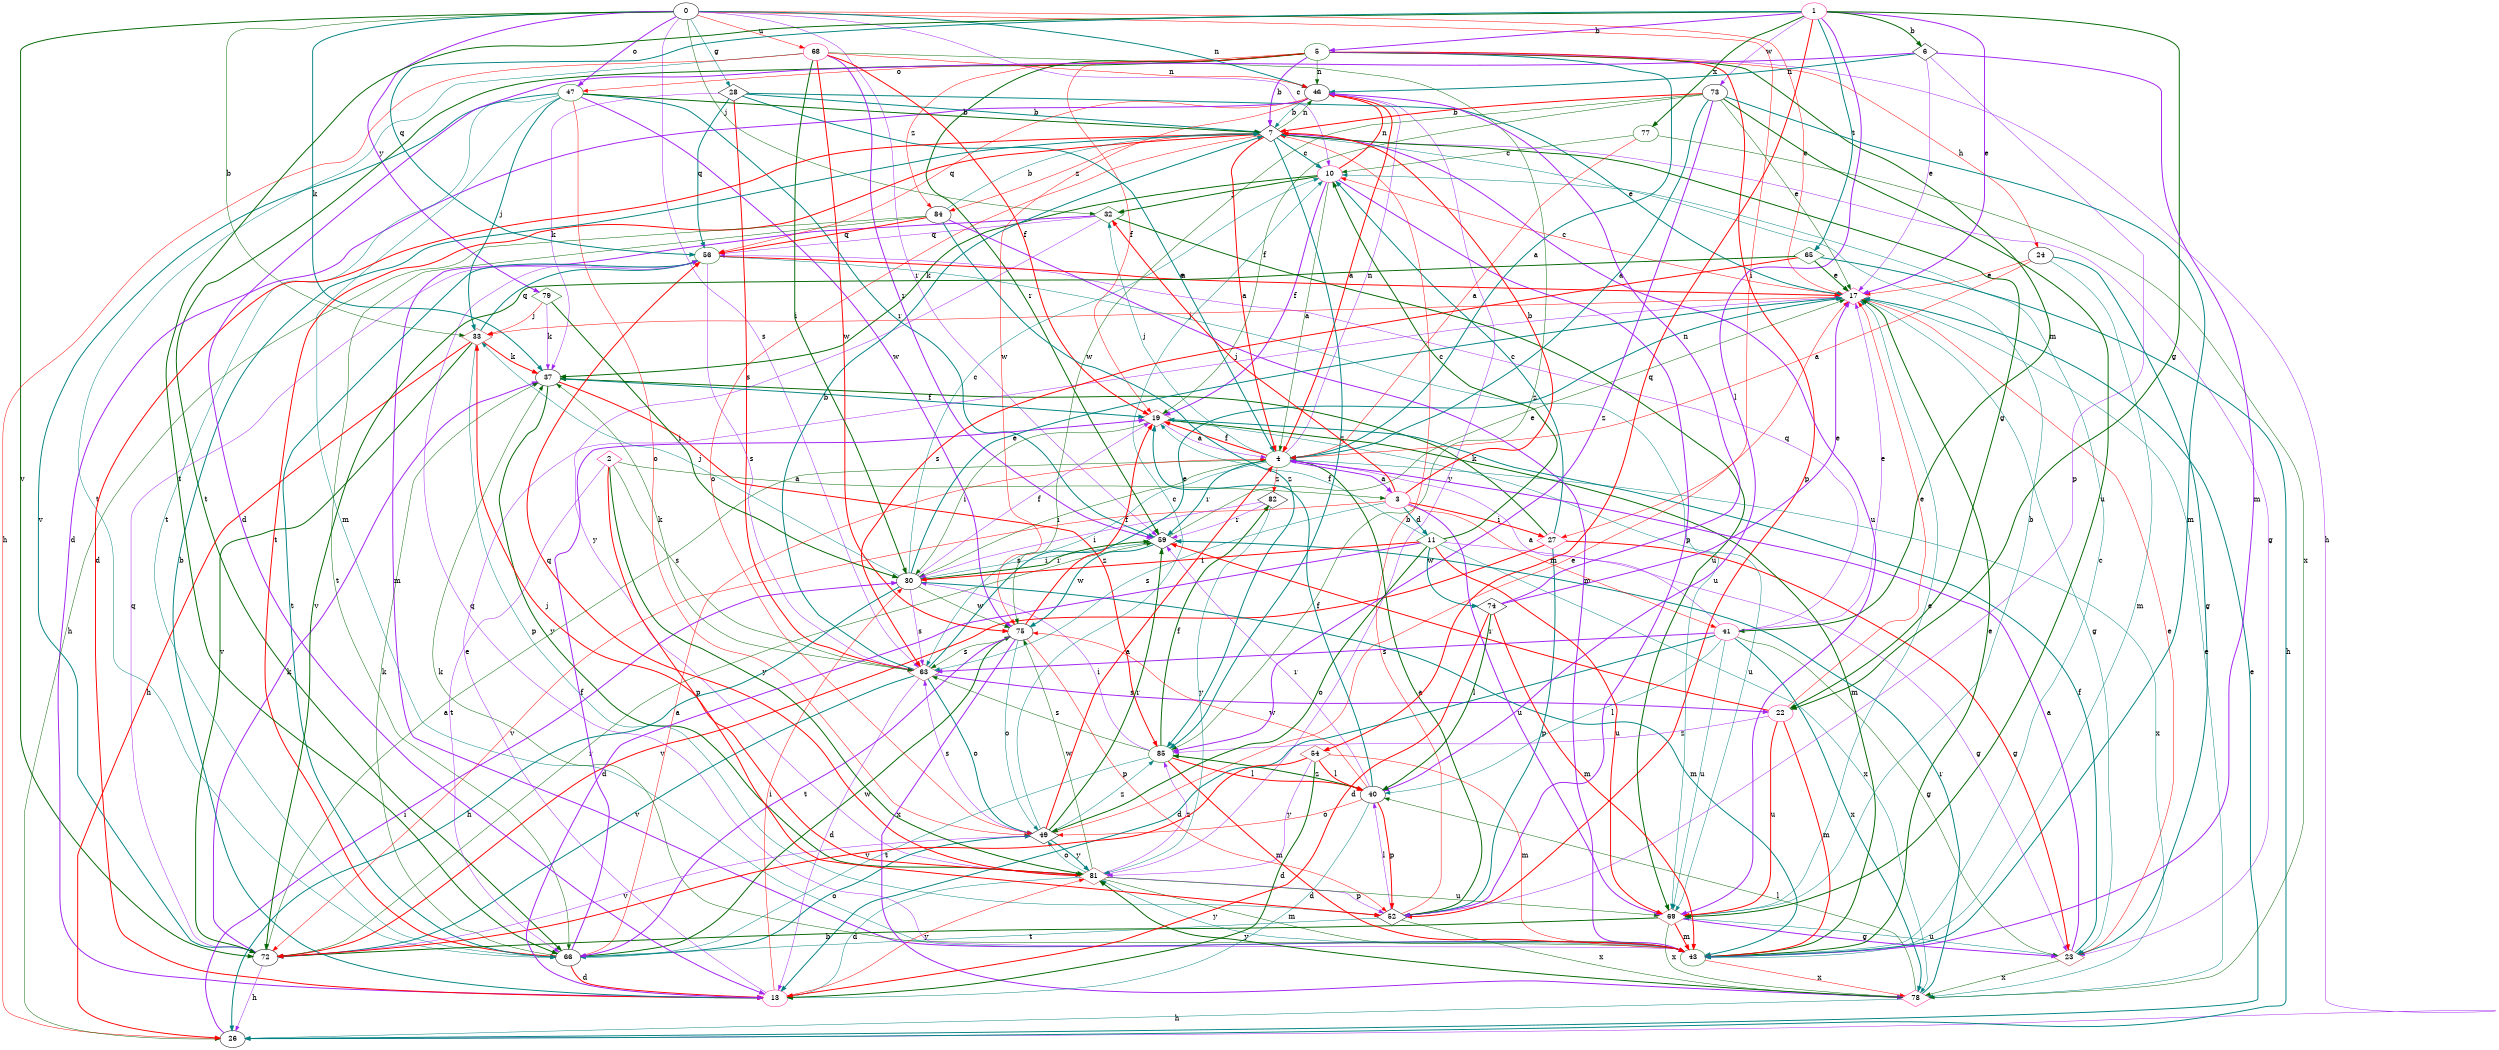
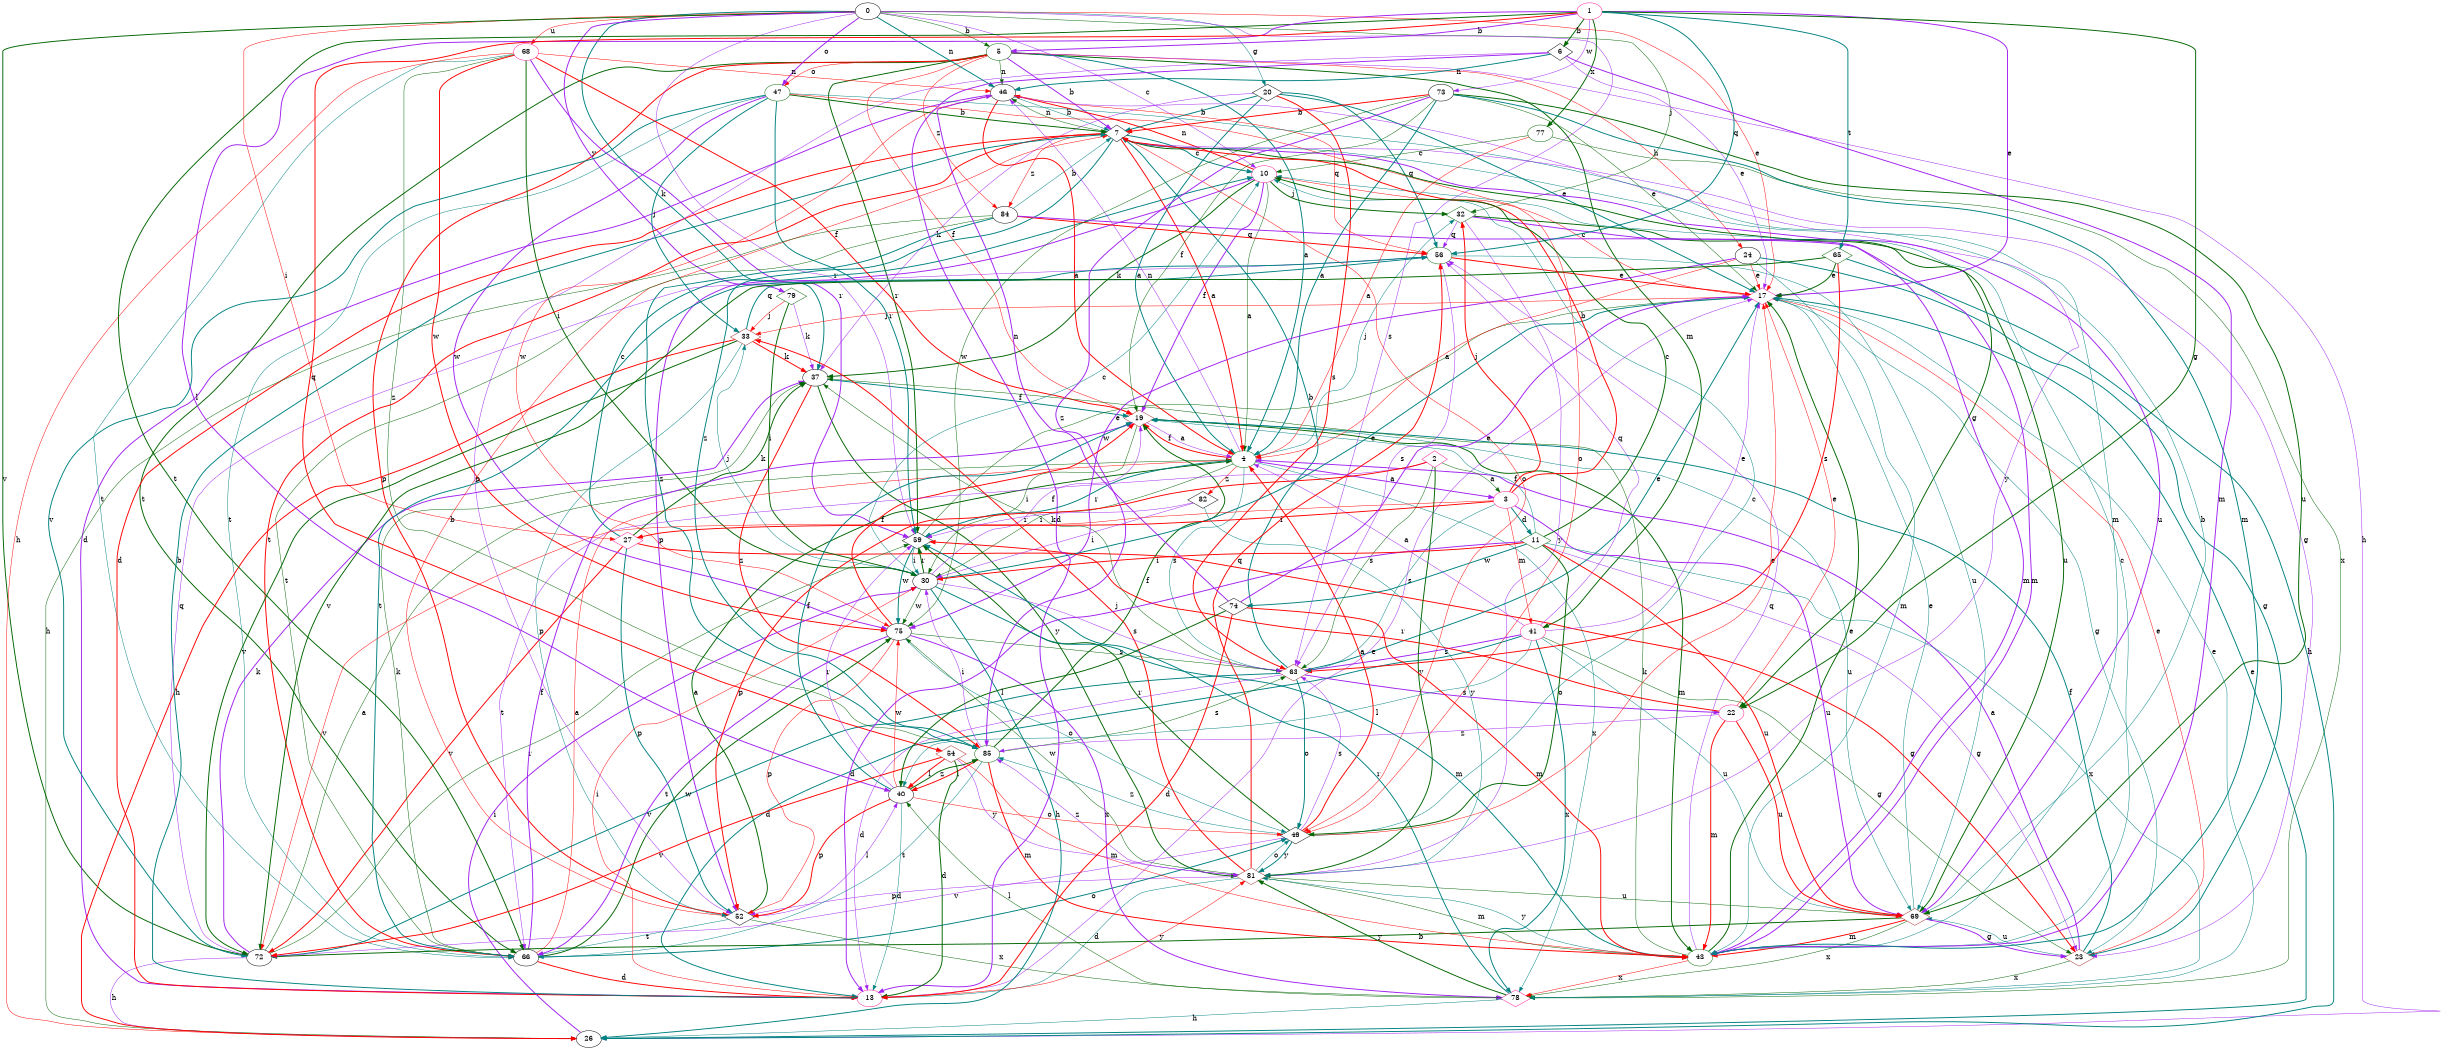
(229, 40) -> (934, 24)
(733, 93) -> (1267, 93)
none -> (1259, 348)
(1182, 613) -> (1144, 578)
